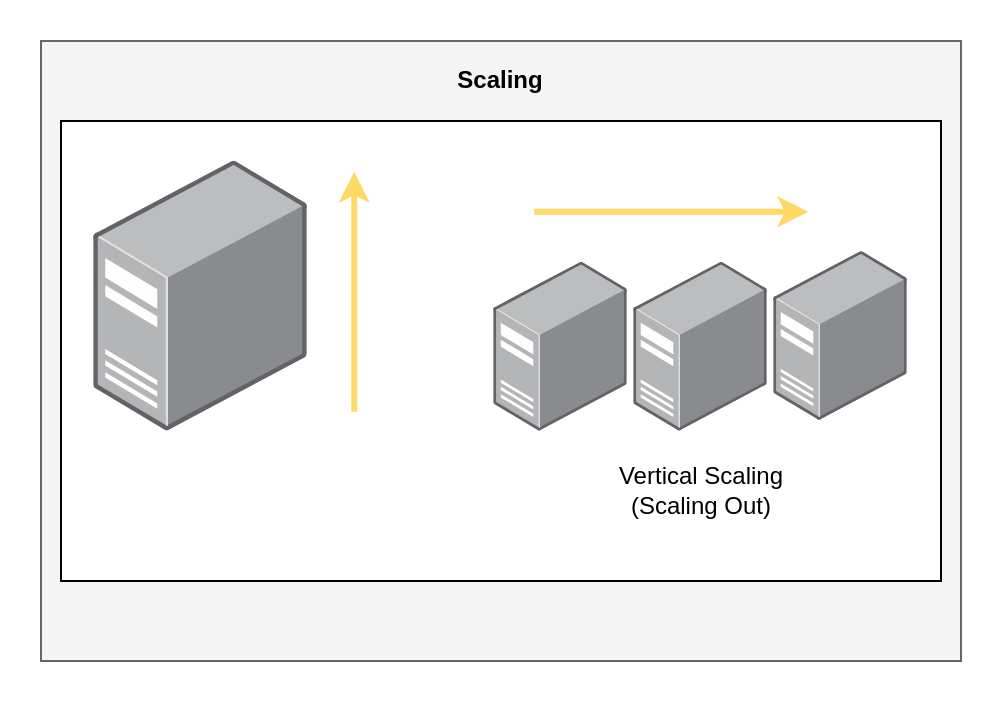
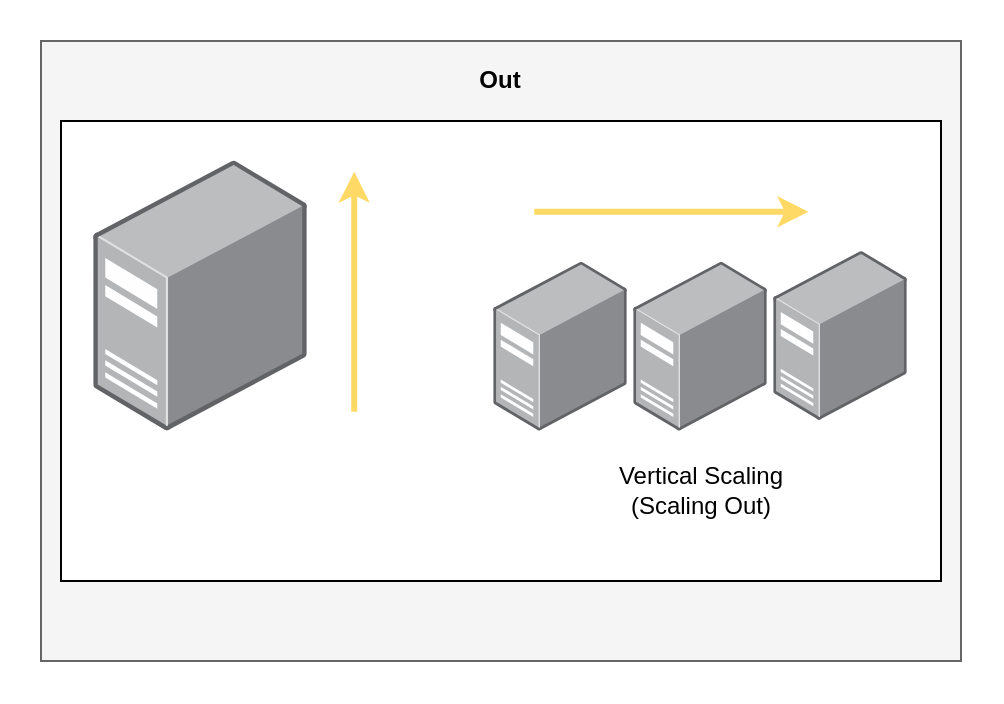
(501, 81) -> (501, 81)
